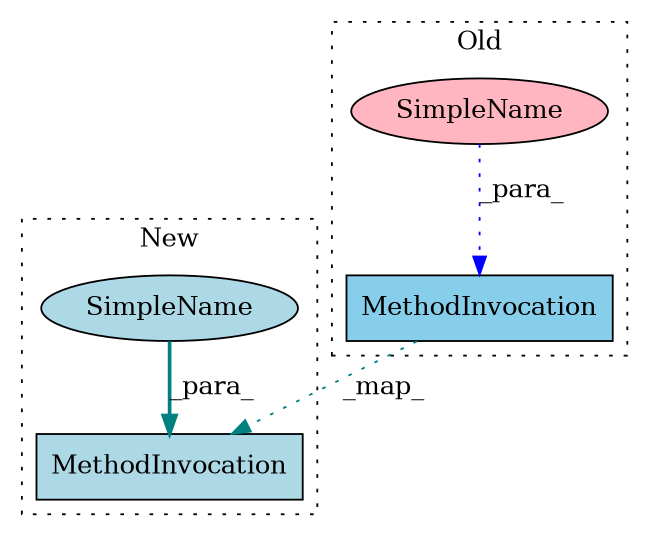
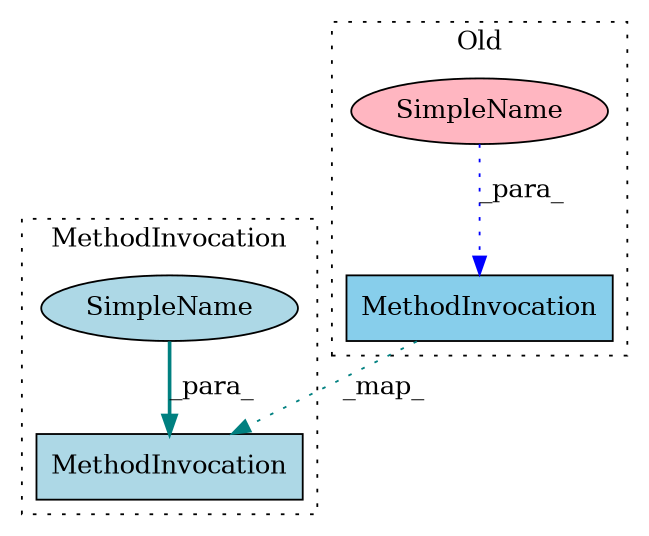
(170, 240) -> (170, 240)
